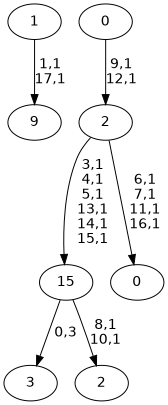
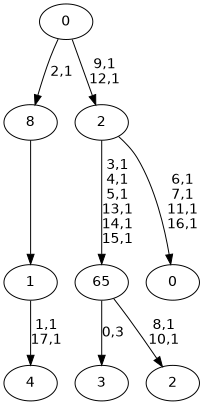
none -> (31, 122)
(35, 122) -> (31, 383)
(66, 282) -> (102, 282)
